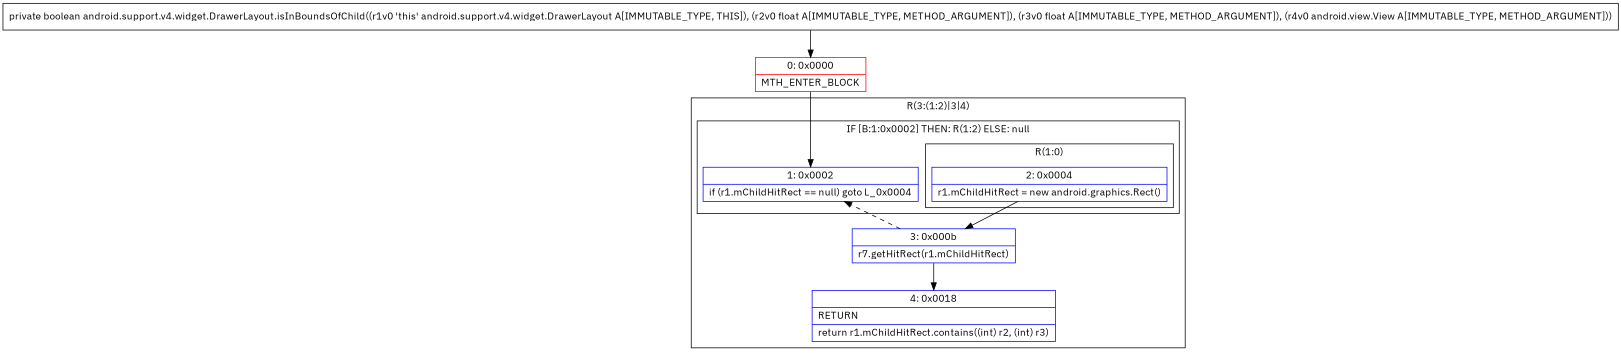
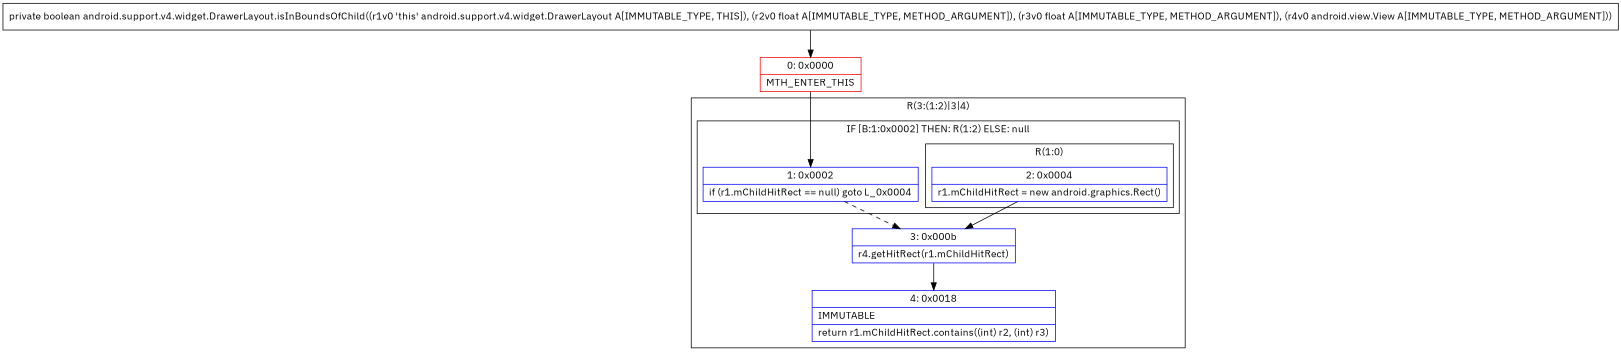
(811, 83) -> (811, 83)
(879, 219) -> (859, 209)
(934, 254) -> (934, 254)
(838, 316) -> (847, 316)
